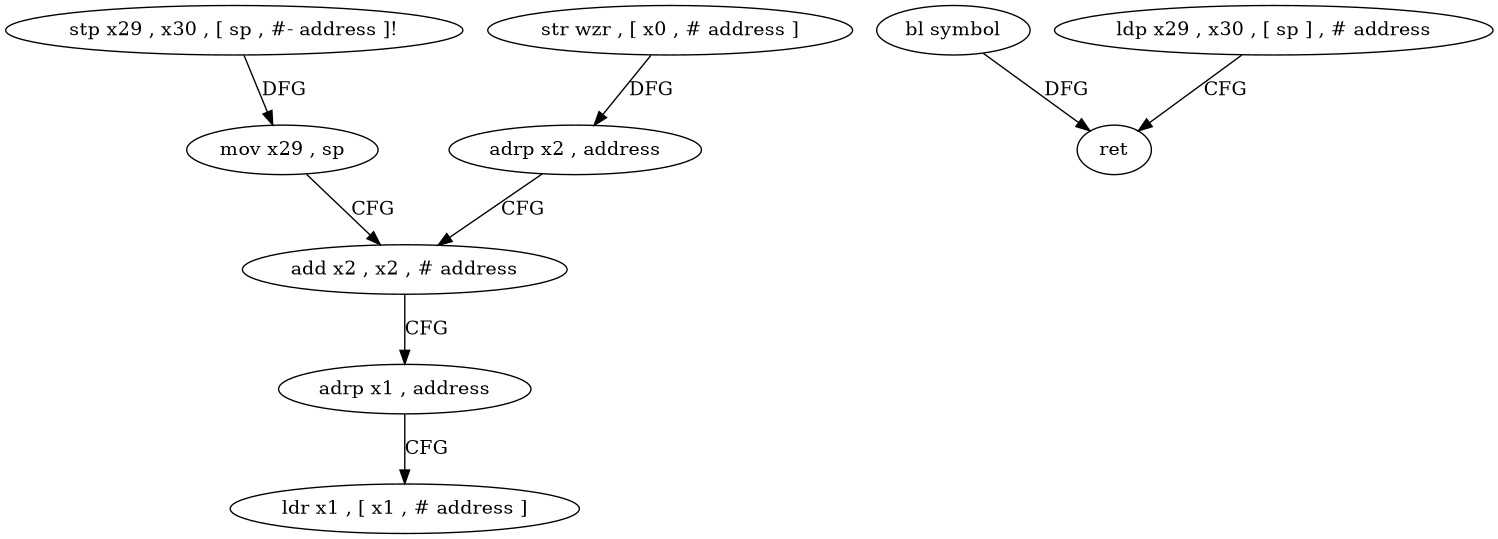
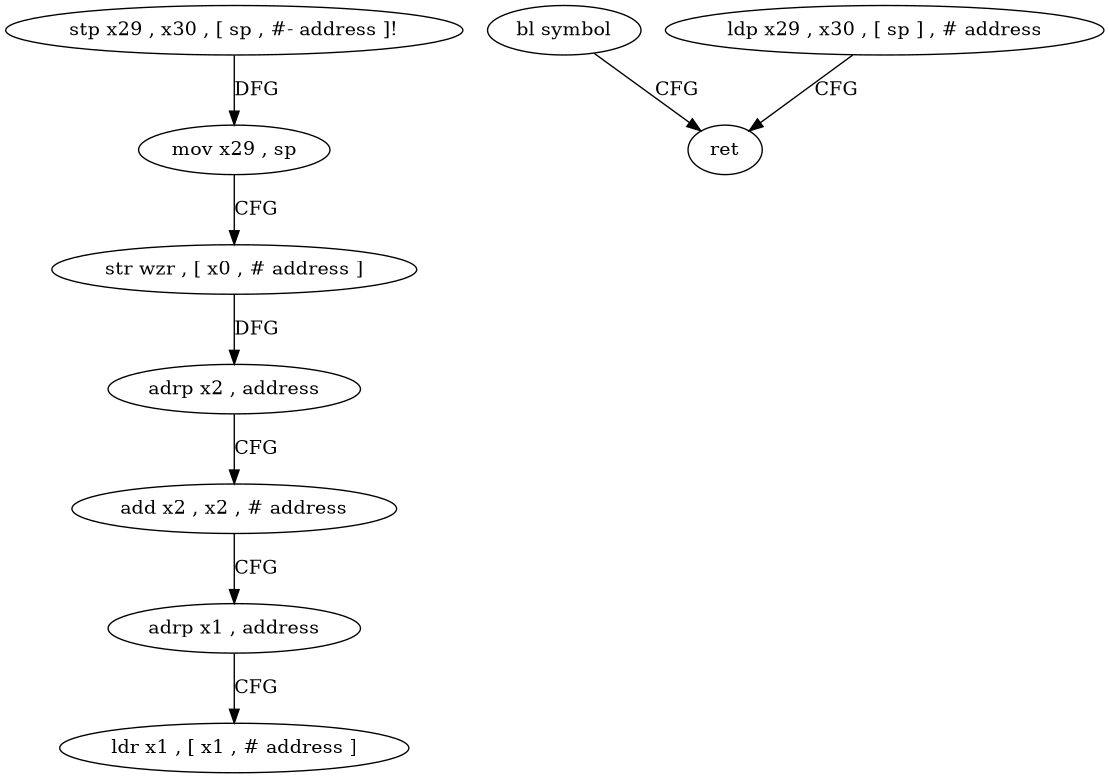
(1067, 90) -> (677, 90)
(338, 205) -> (234, 203)
